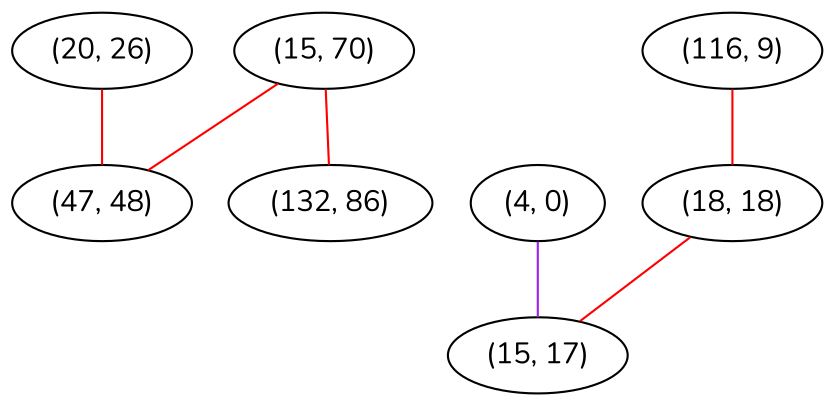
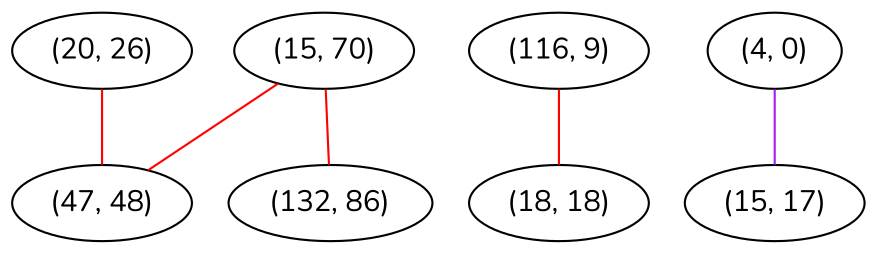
(635, 279) -> none
